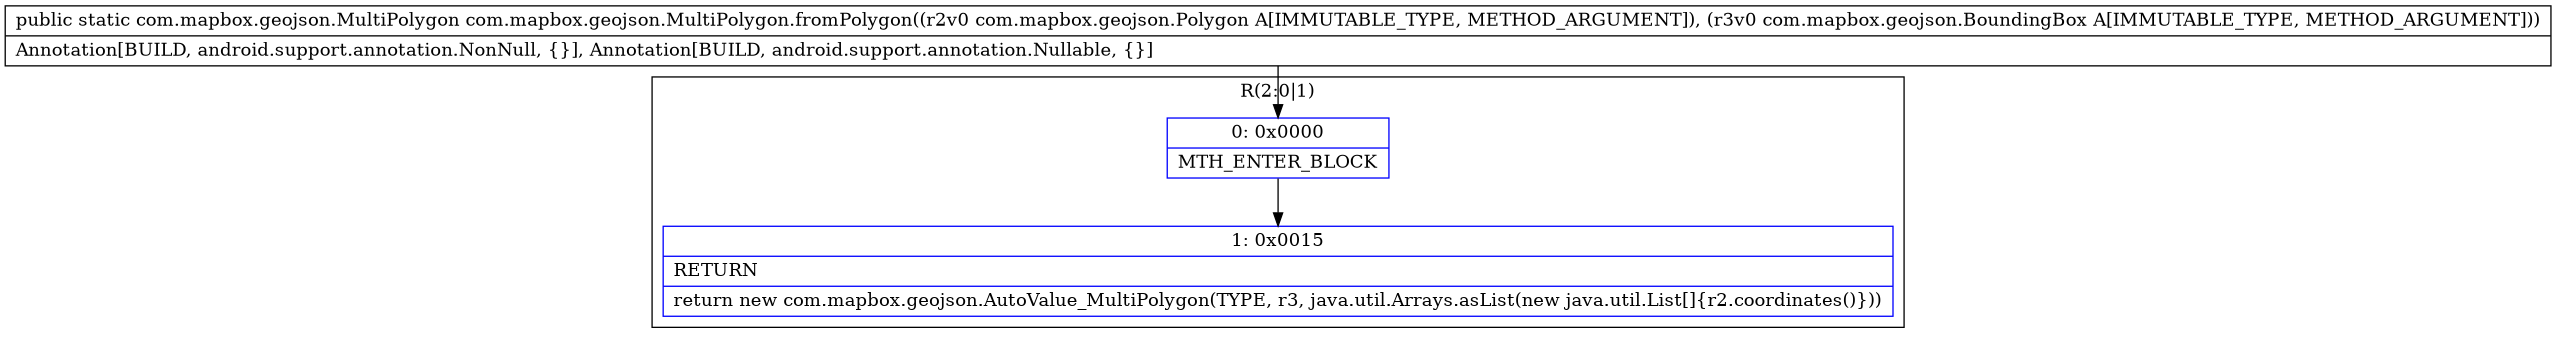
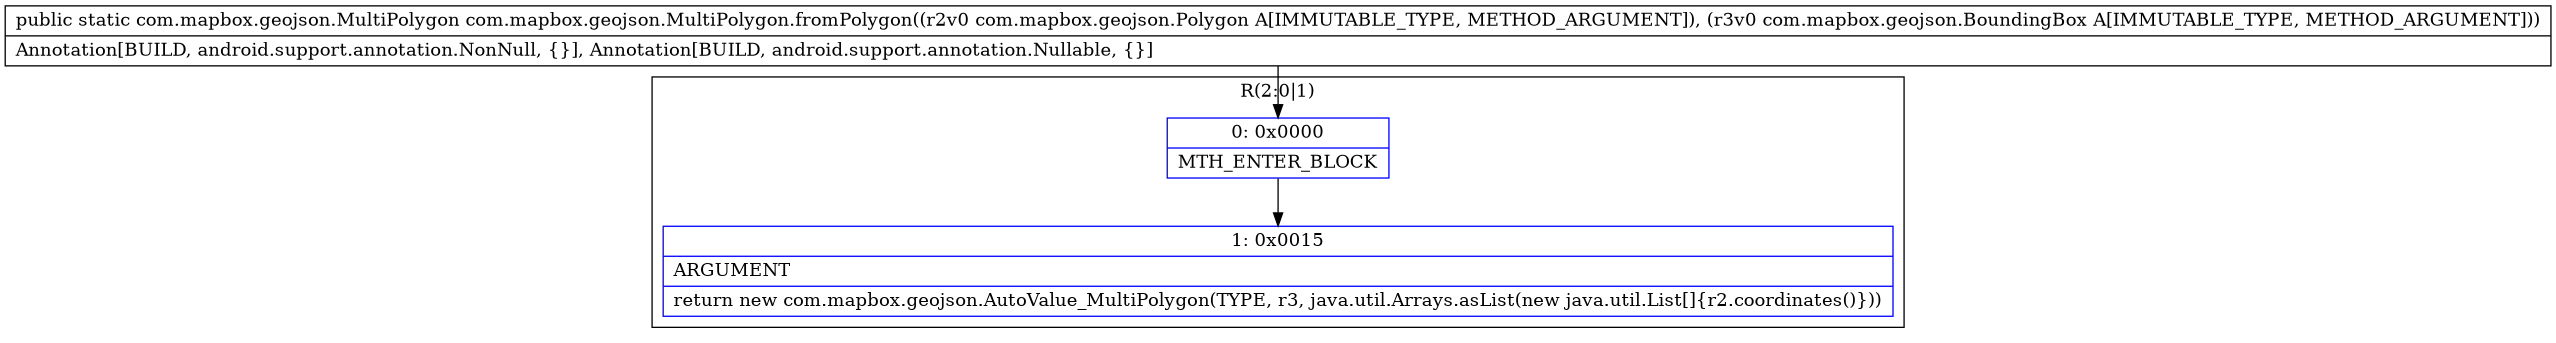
(716, 271) -> (732, 271)
